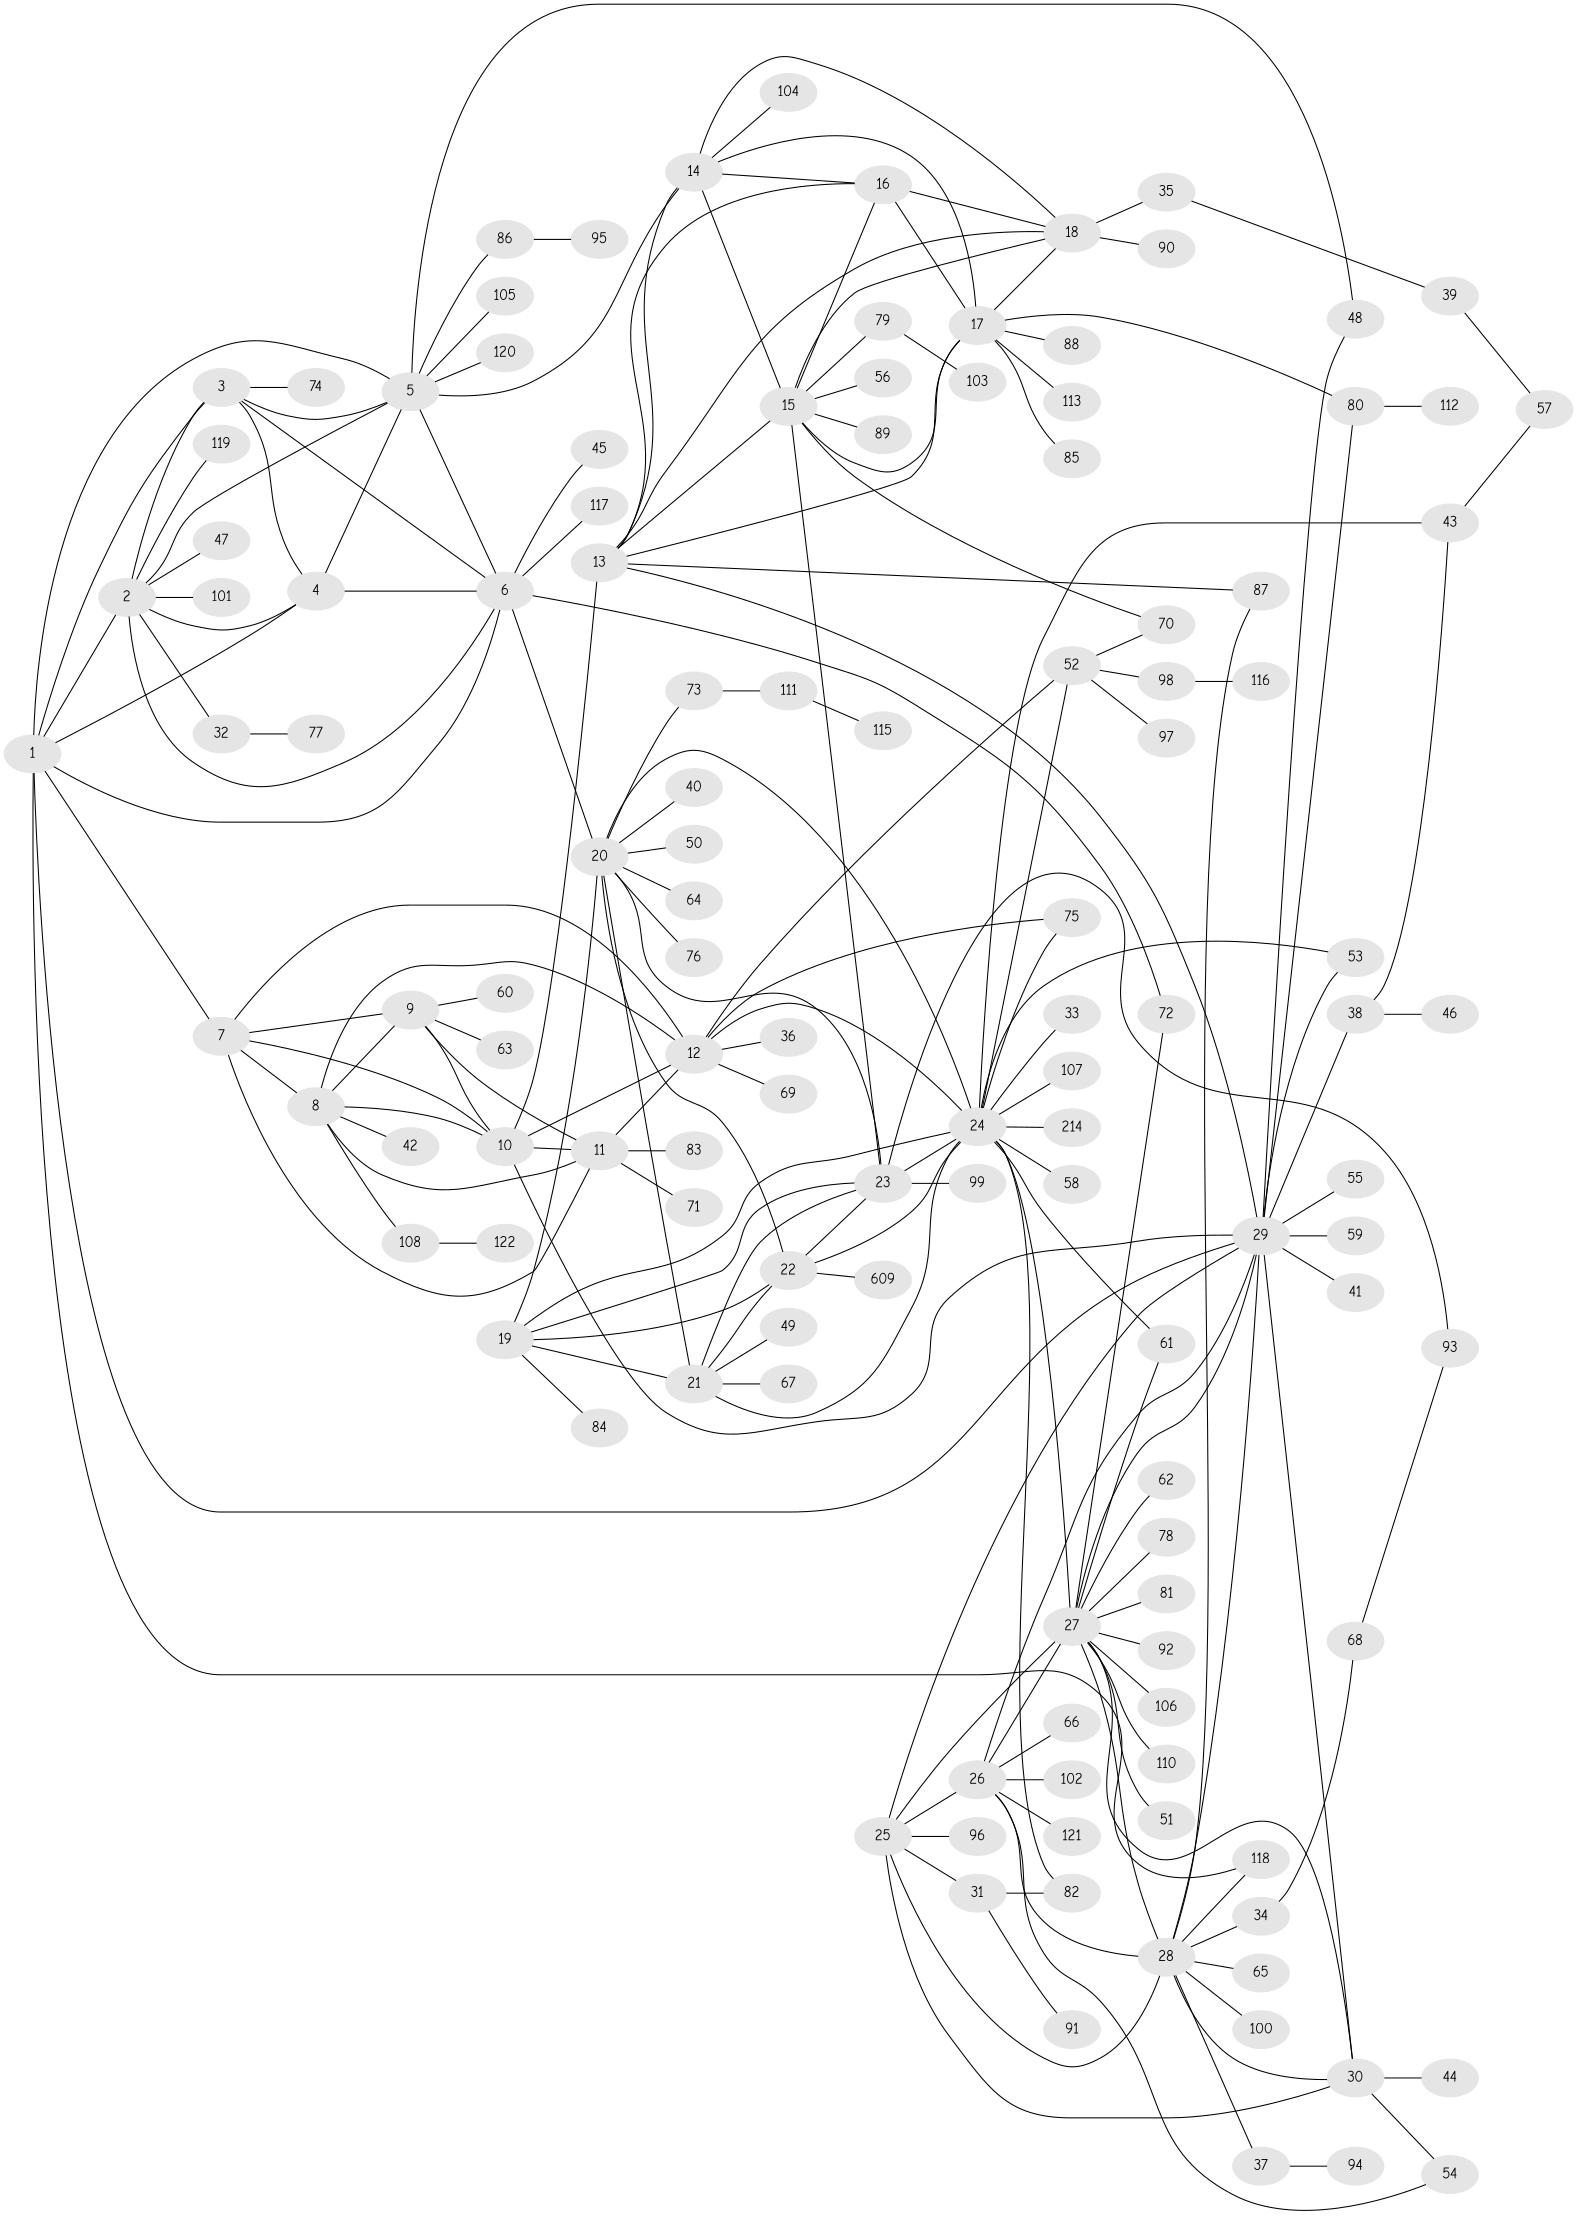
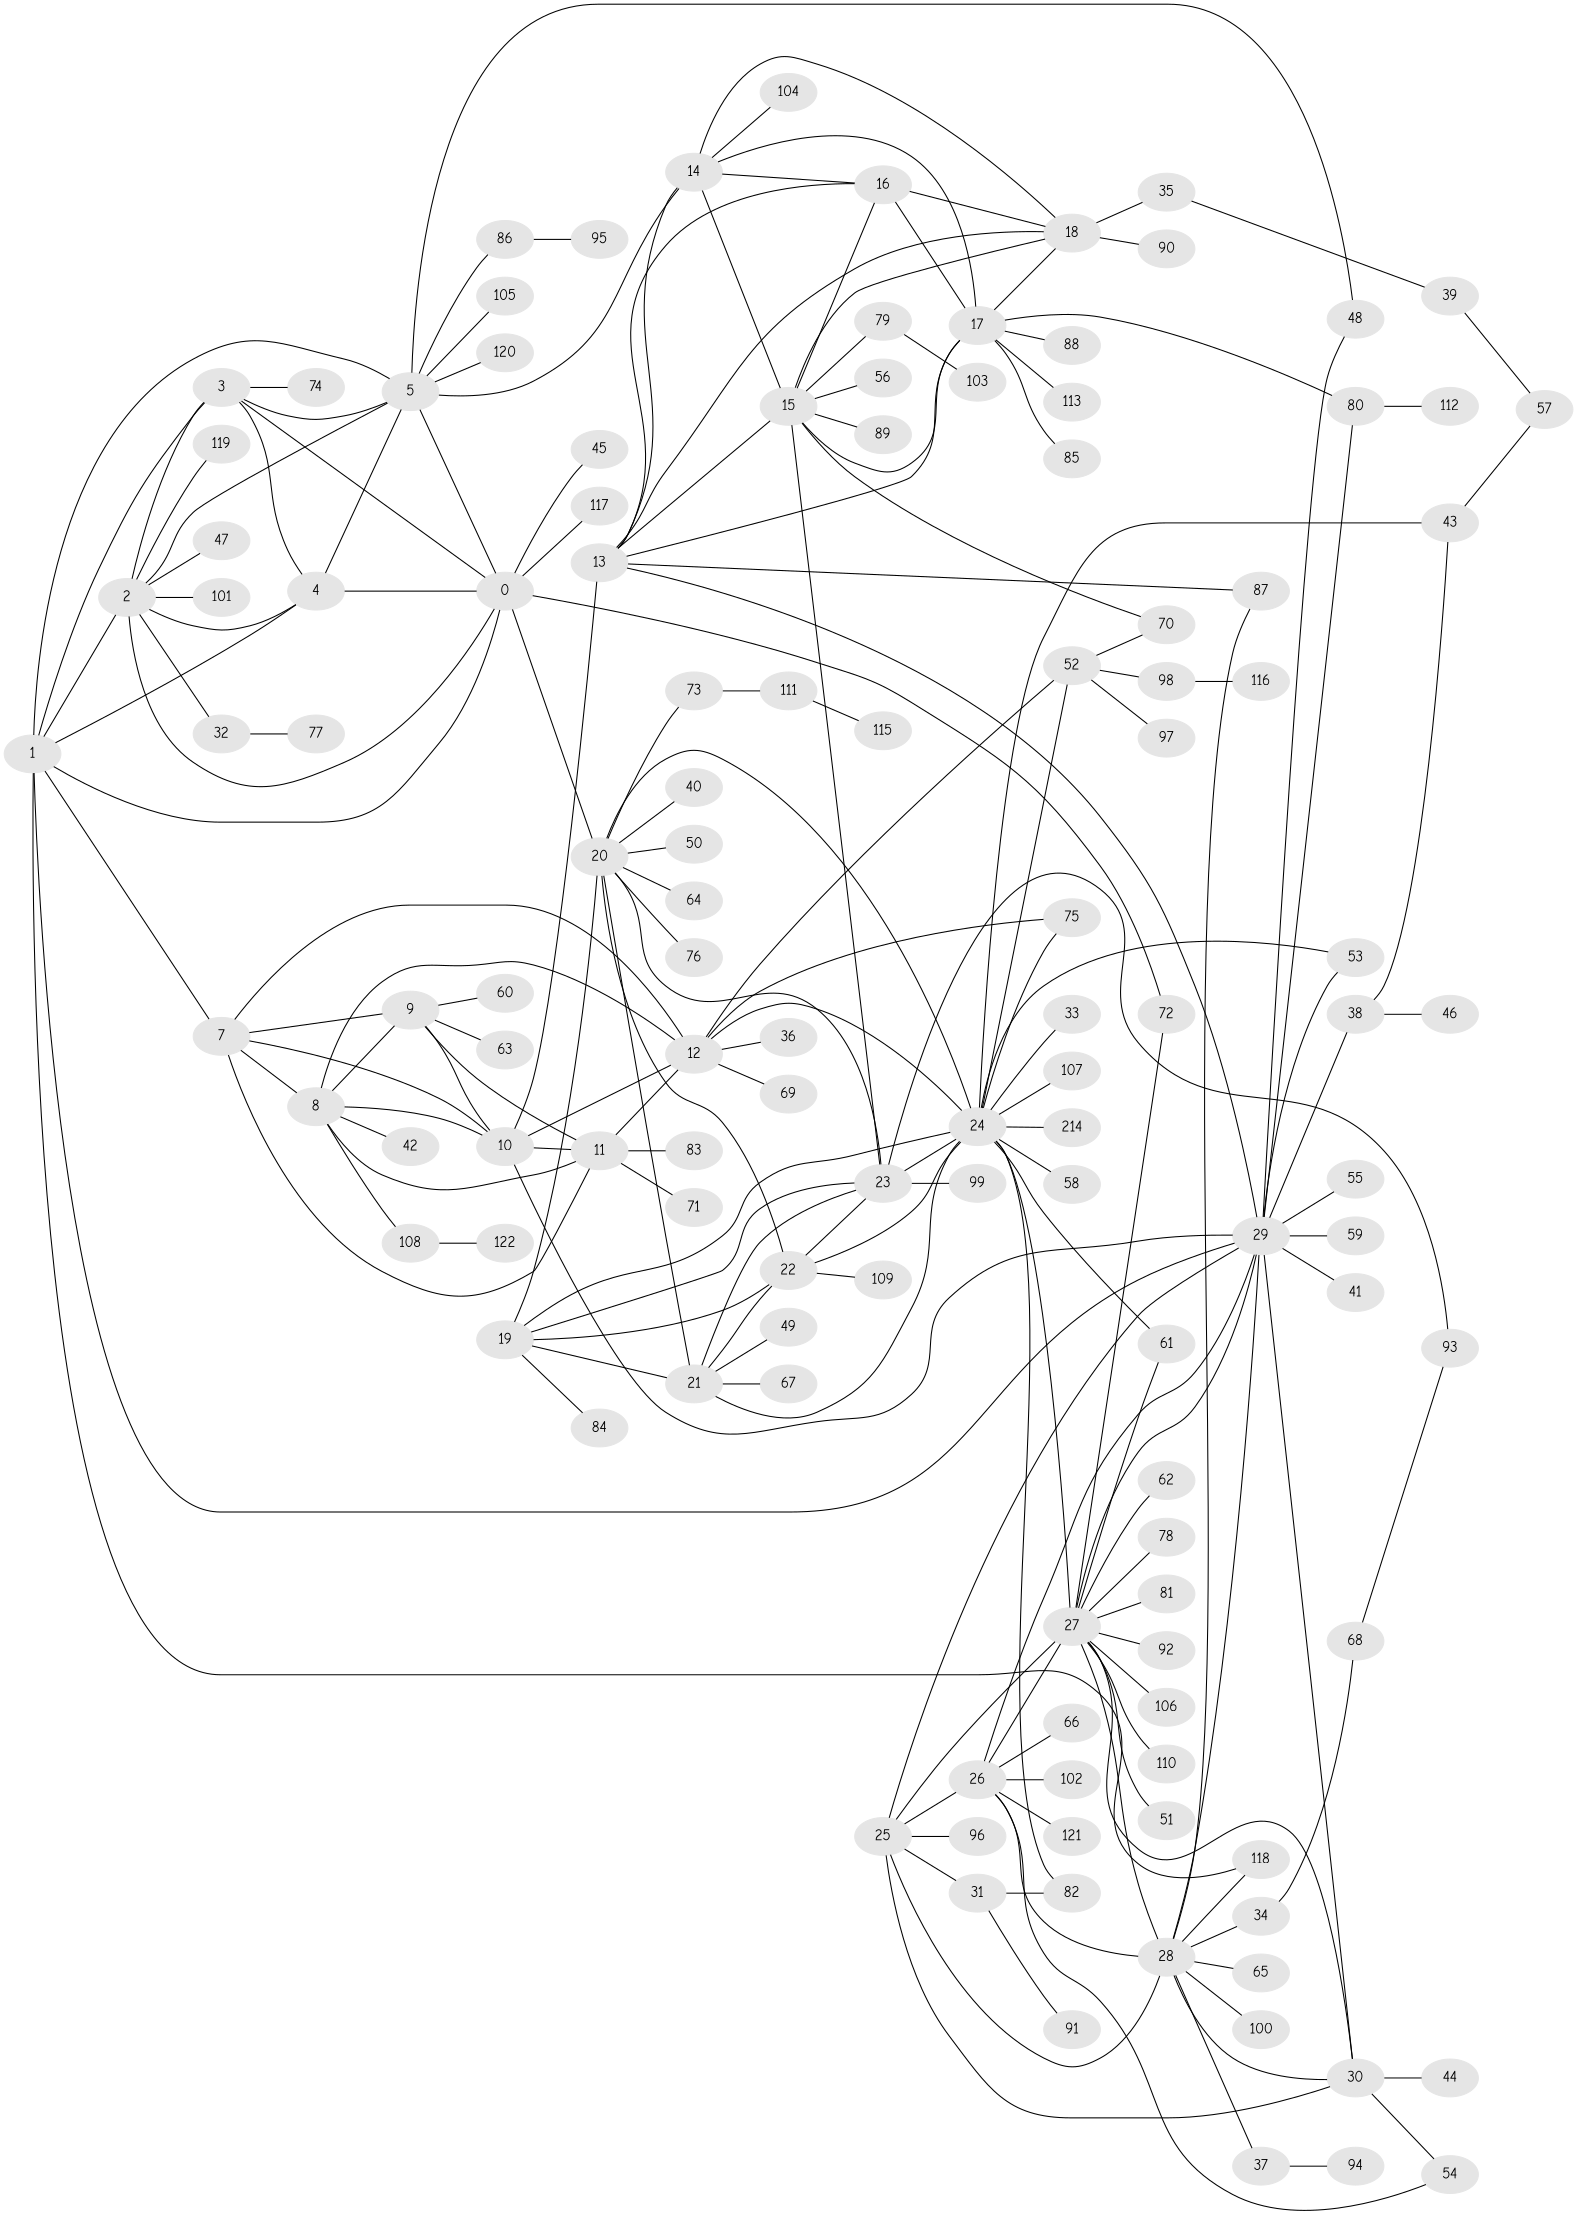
(505, 591) -> (505, 591)
(883, 1280) -> (883, 1280)
